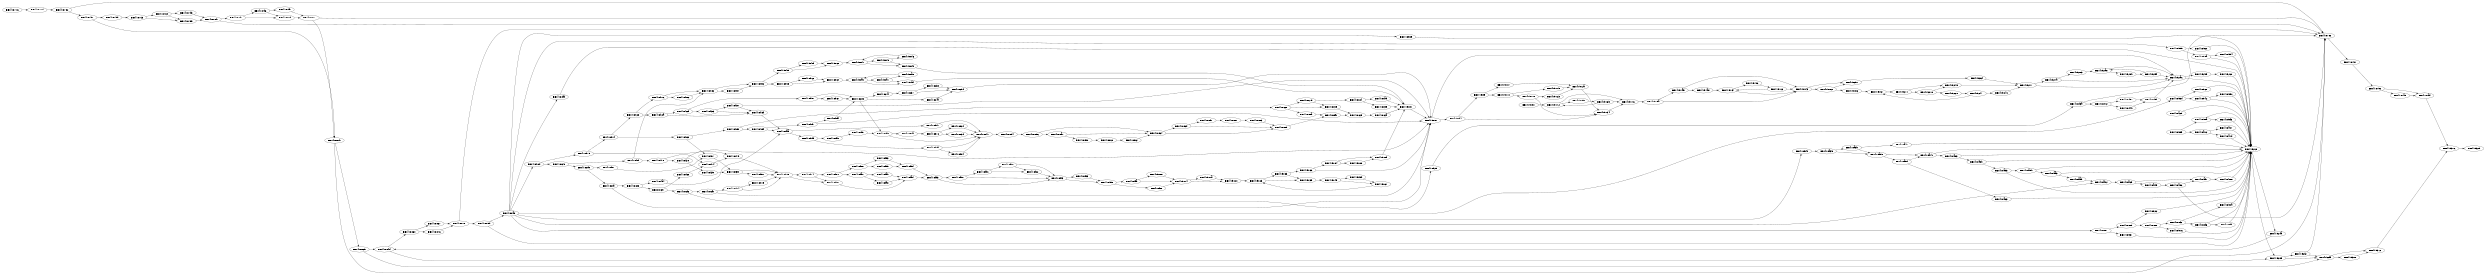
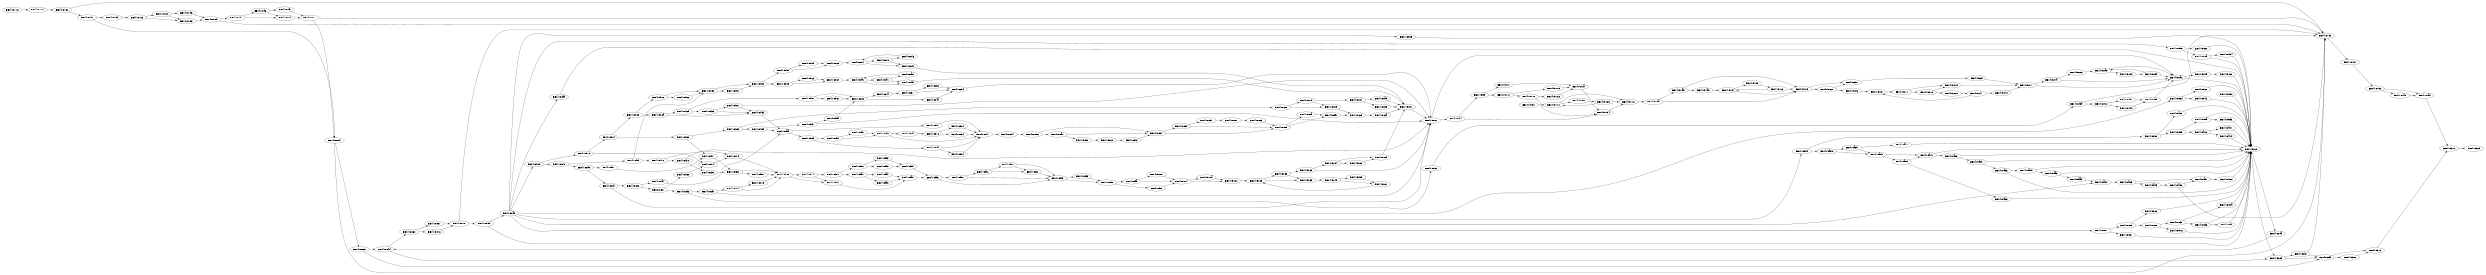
(2213, 97) -> none
(1293, 111) -> (1293, 121)
(870, 116) -> (858, 138)
none -> (2151, 136)
